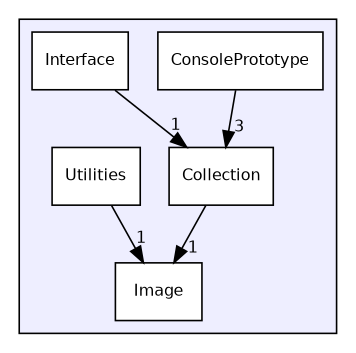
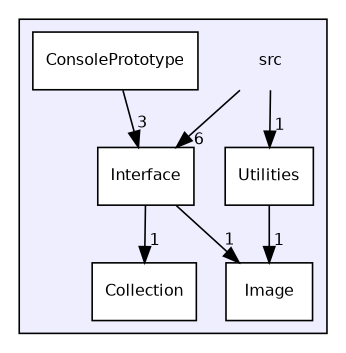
none -> (271, 61)
(232, 111) -> (129, 111)
(194, 227) -> (202, 229)
